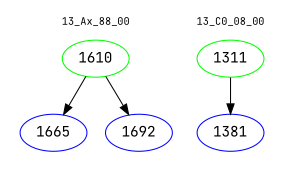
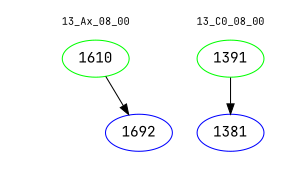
(96, 22) -> (96, 22)
(231, 59) -> (231, 59)
(54, 133) -> none
